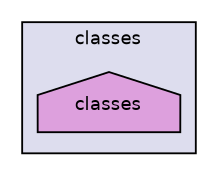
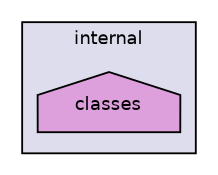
(109, 40) -> (109, 40)
